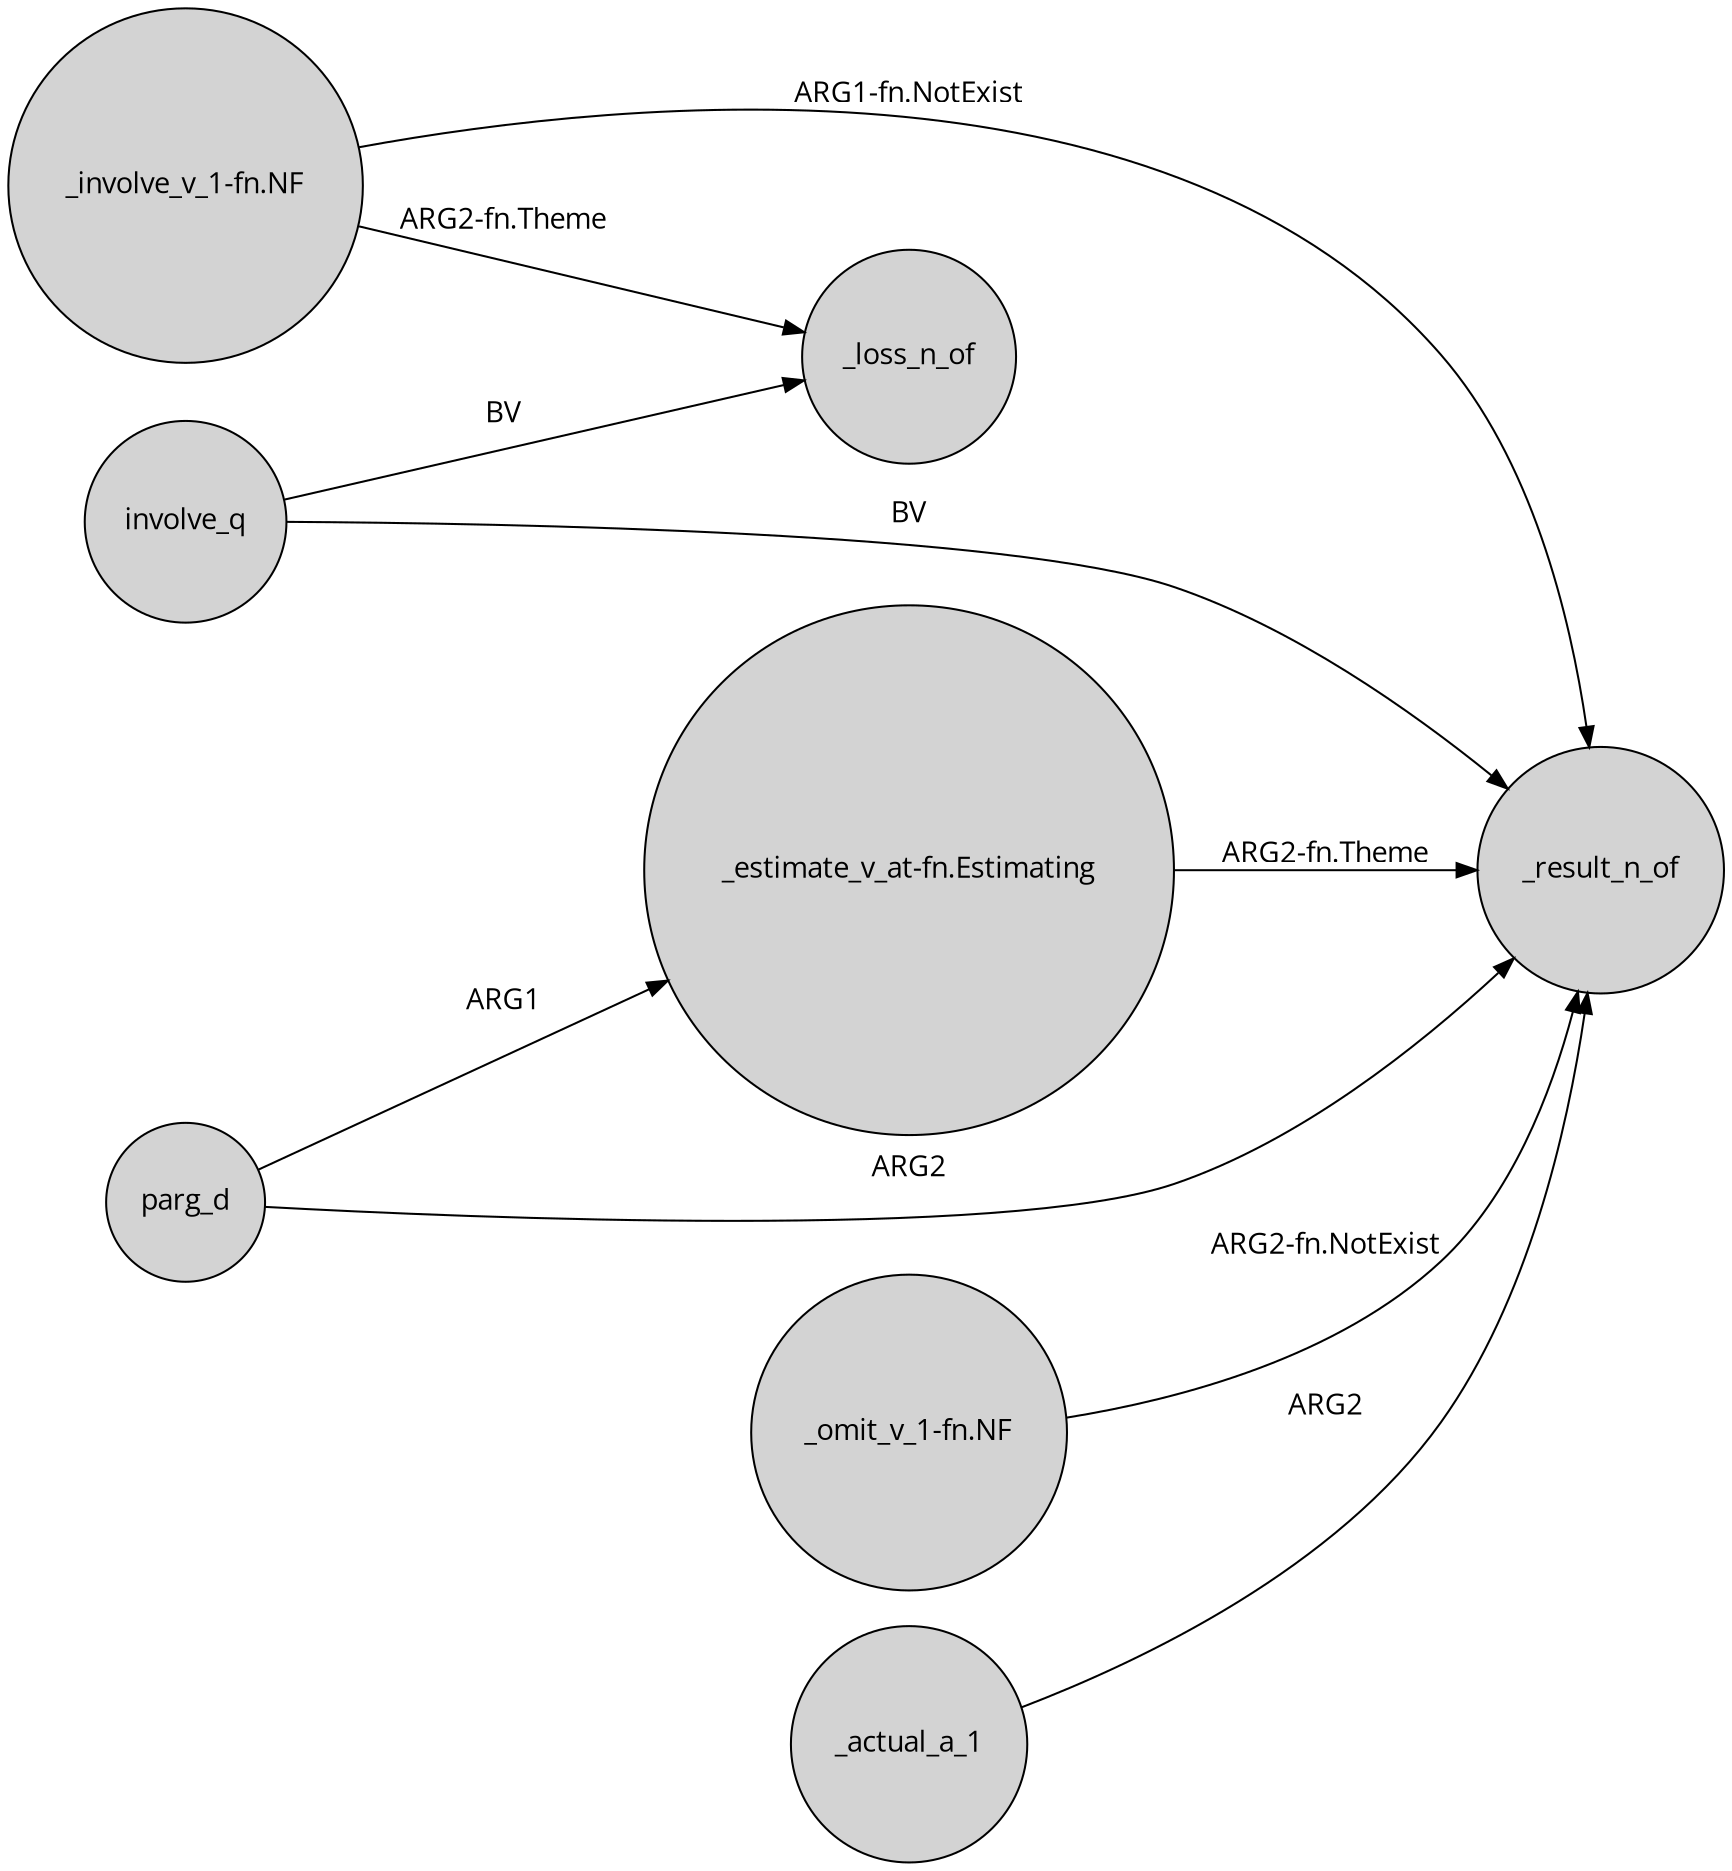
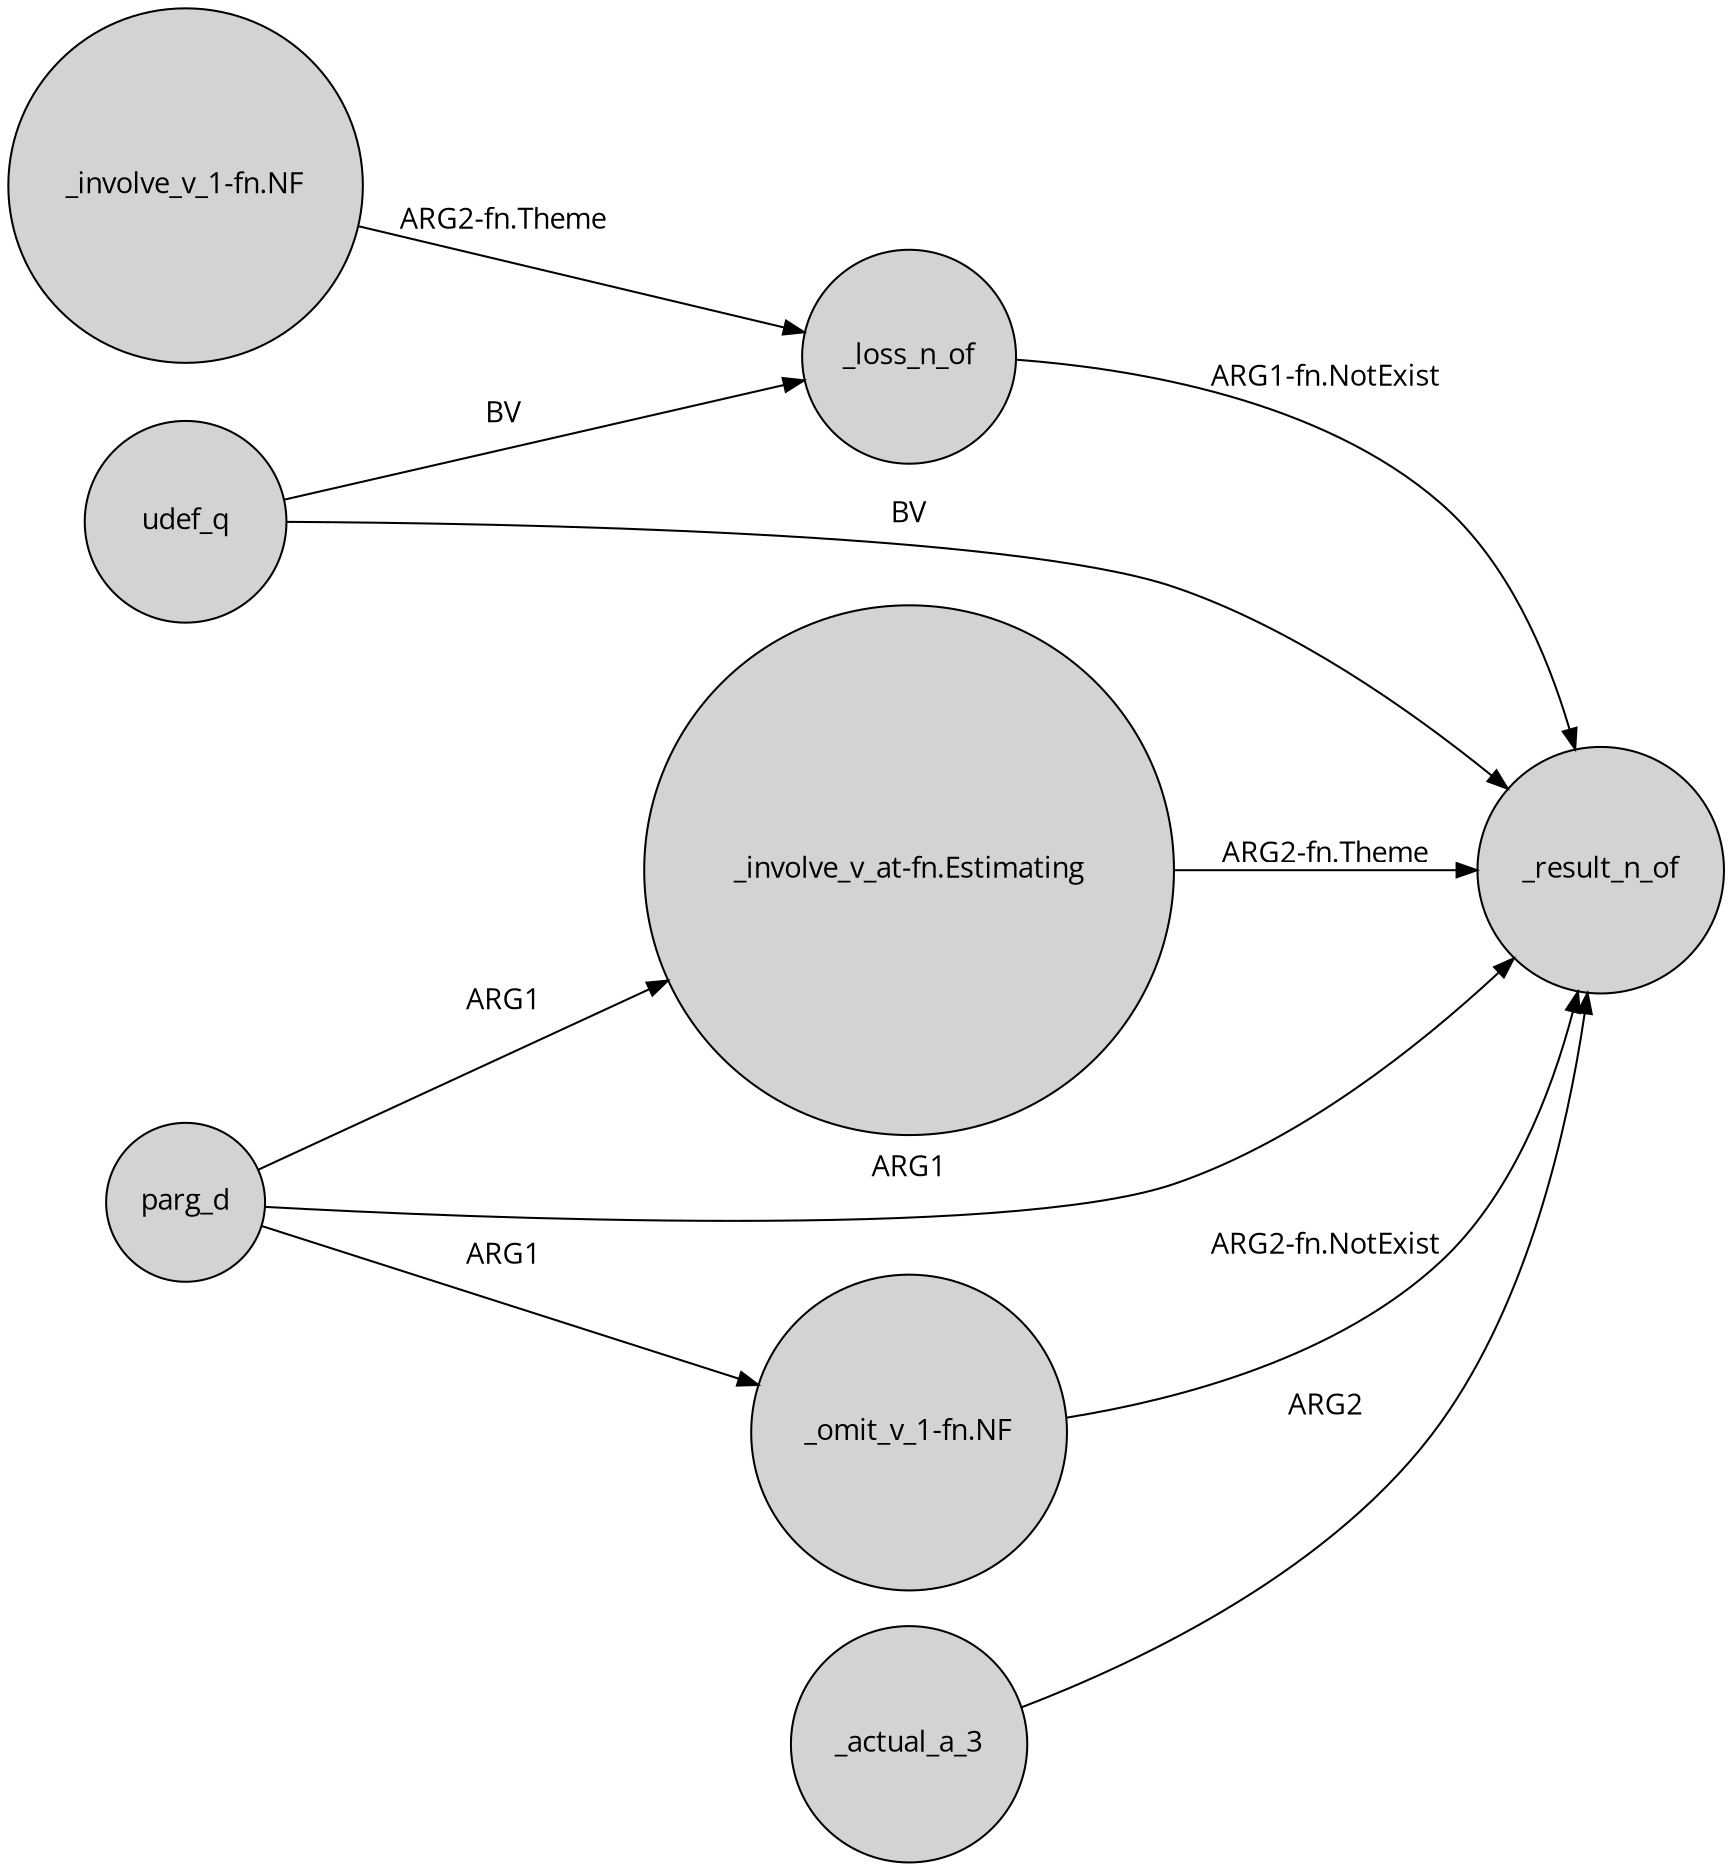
(1128, 164) -> (1361, 450)
(186, 522) -> (186, 522)
(909, 870) -> (909, 870)
(909, 1169) -> (909, 1169)
none -> (500, 1302)
(909, 1744) -> (909, 1744)
